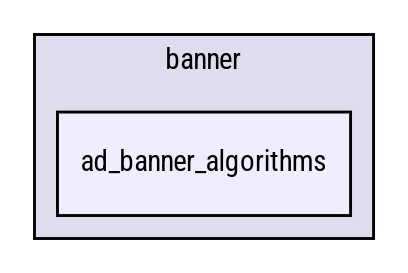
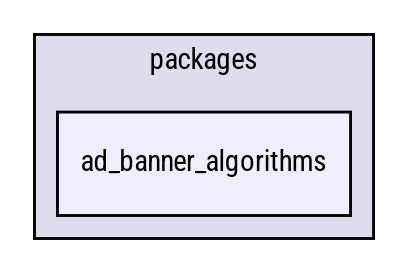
(204, 62) -> (204, 62)
